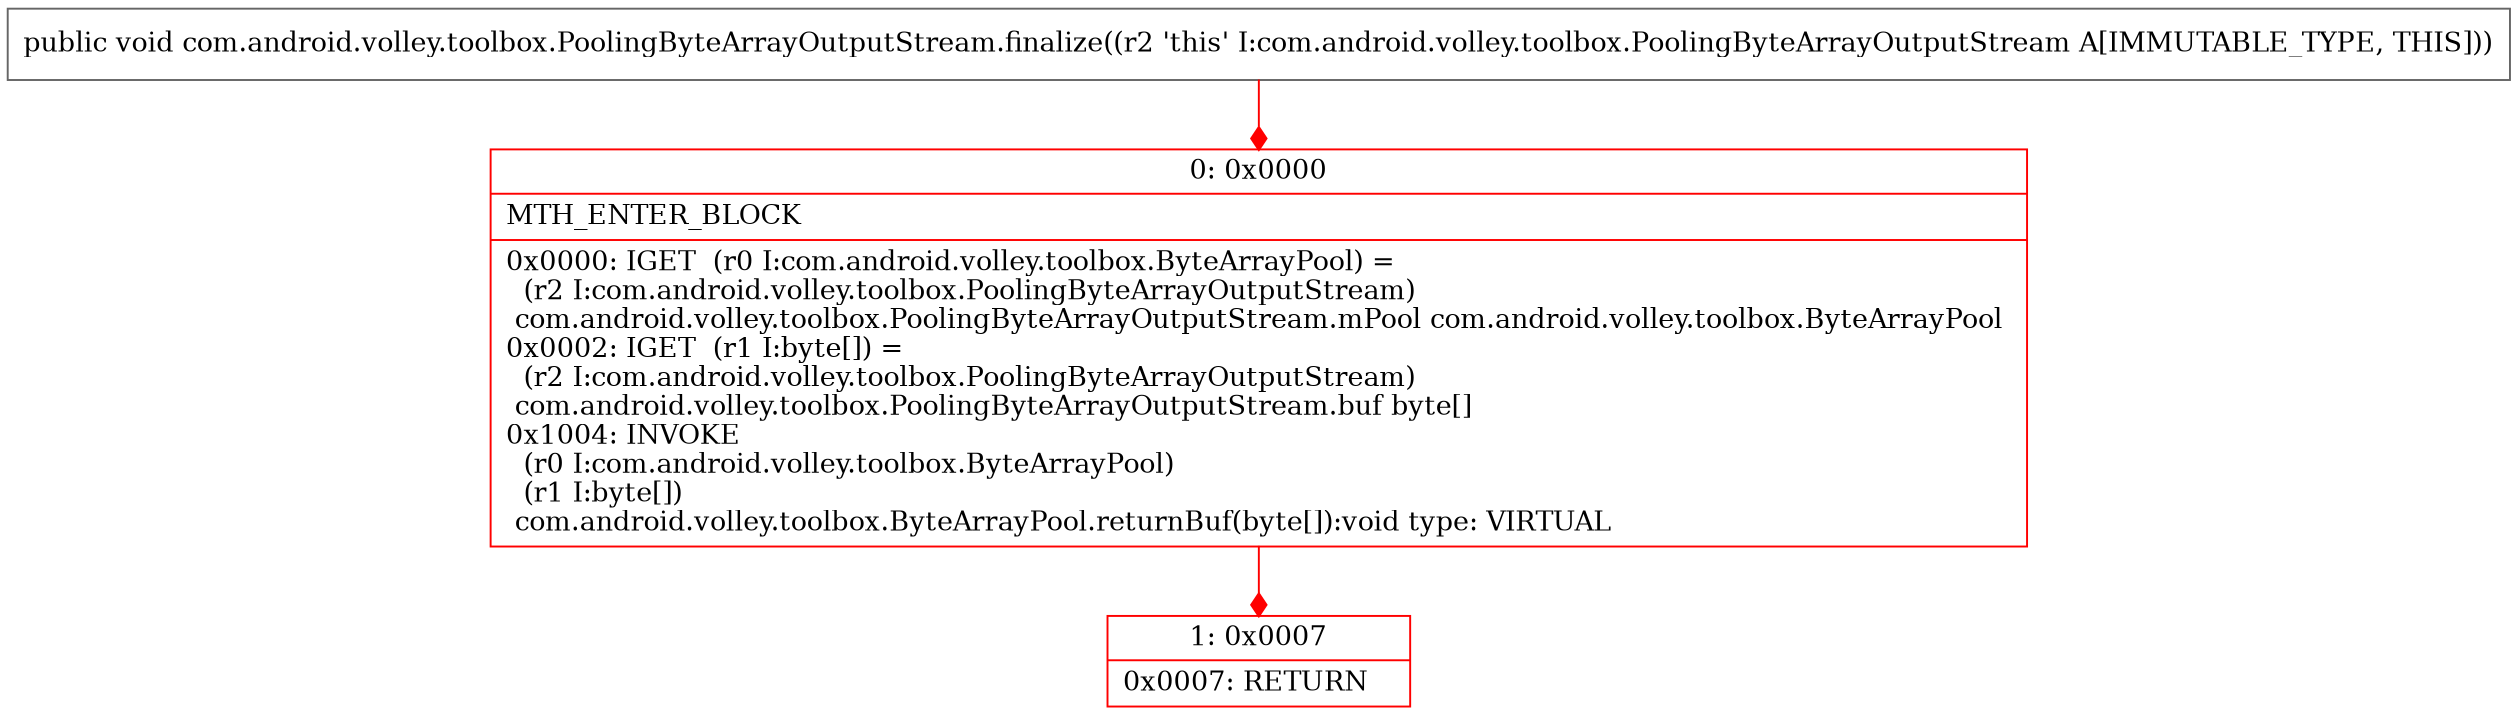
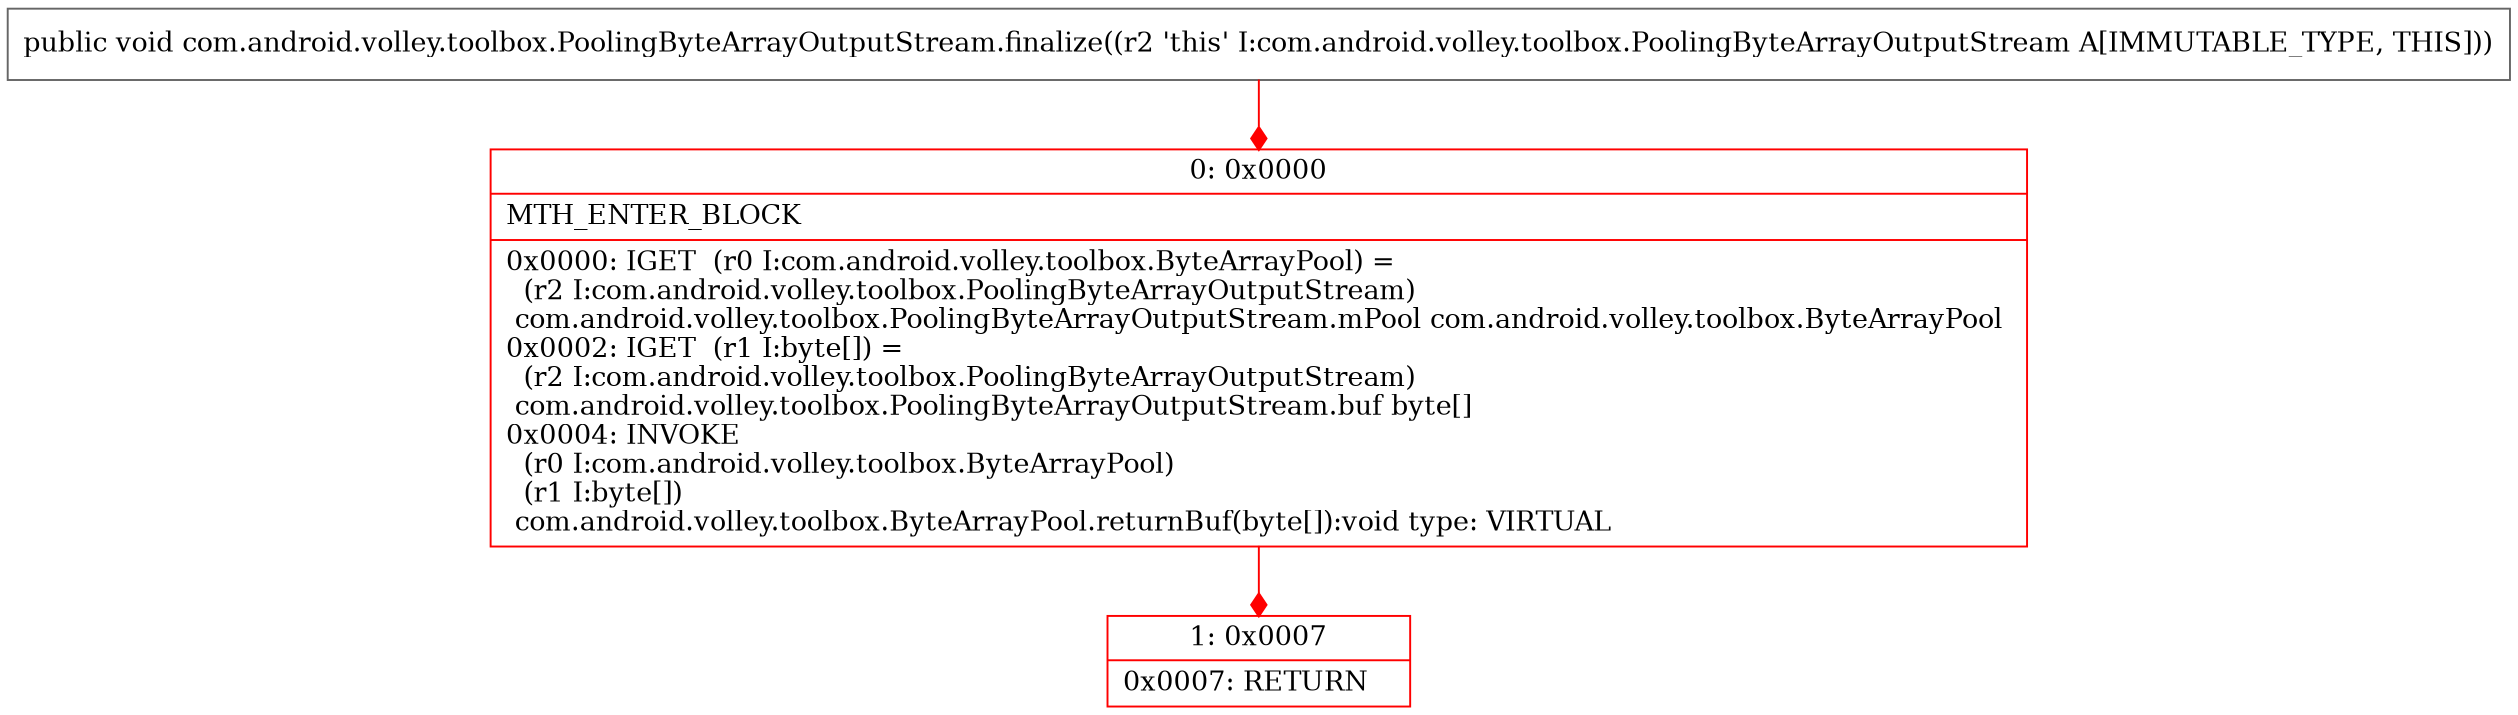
(632, 436) -> (632, 436)
